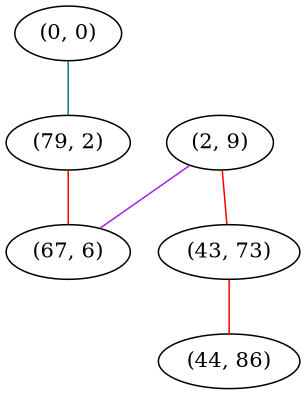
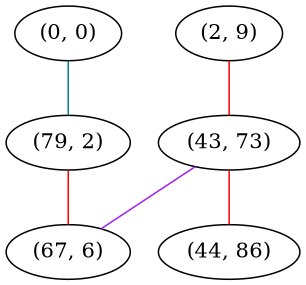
(145, 197) -> (148, 198)
